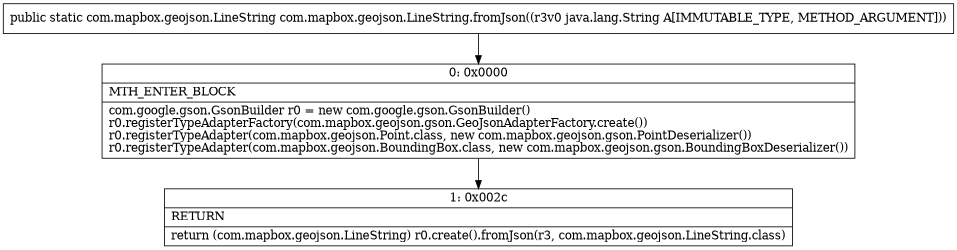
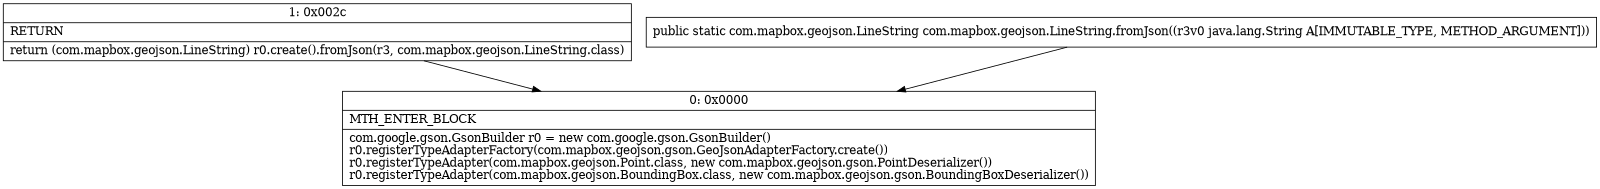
(478, 169) -> (478, 75)
